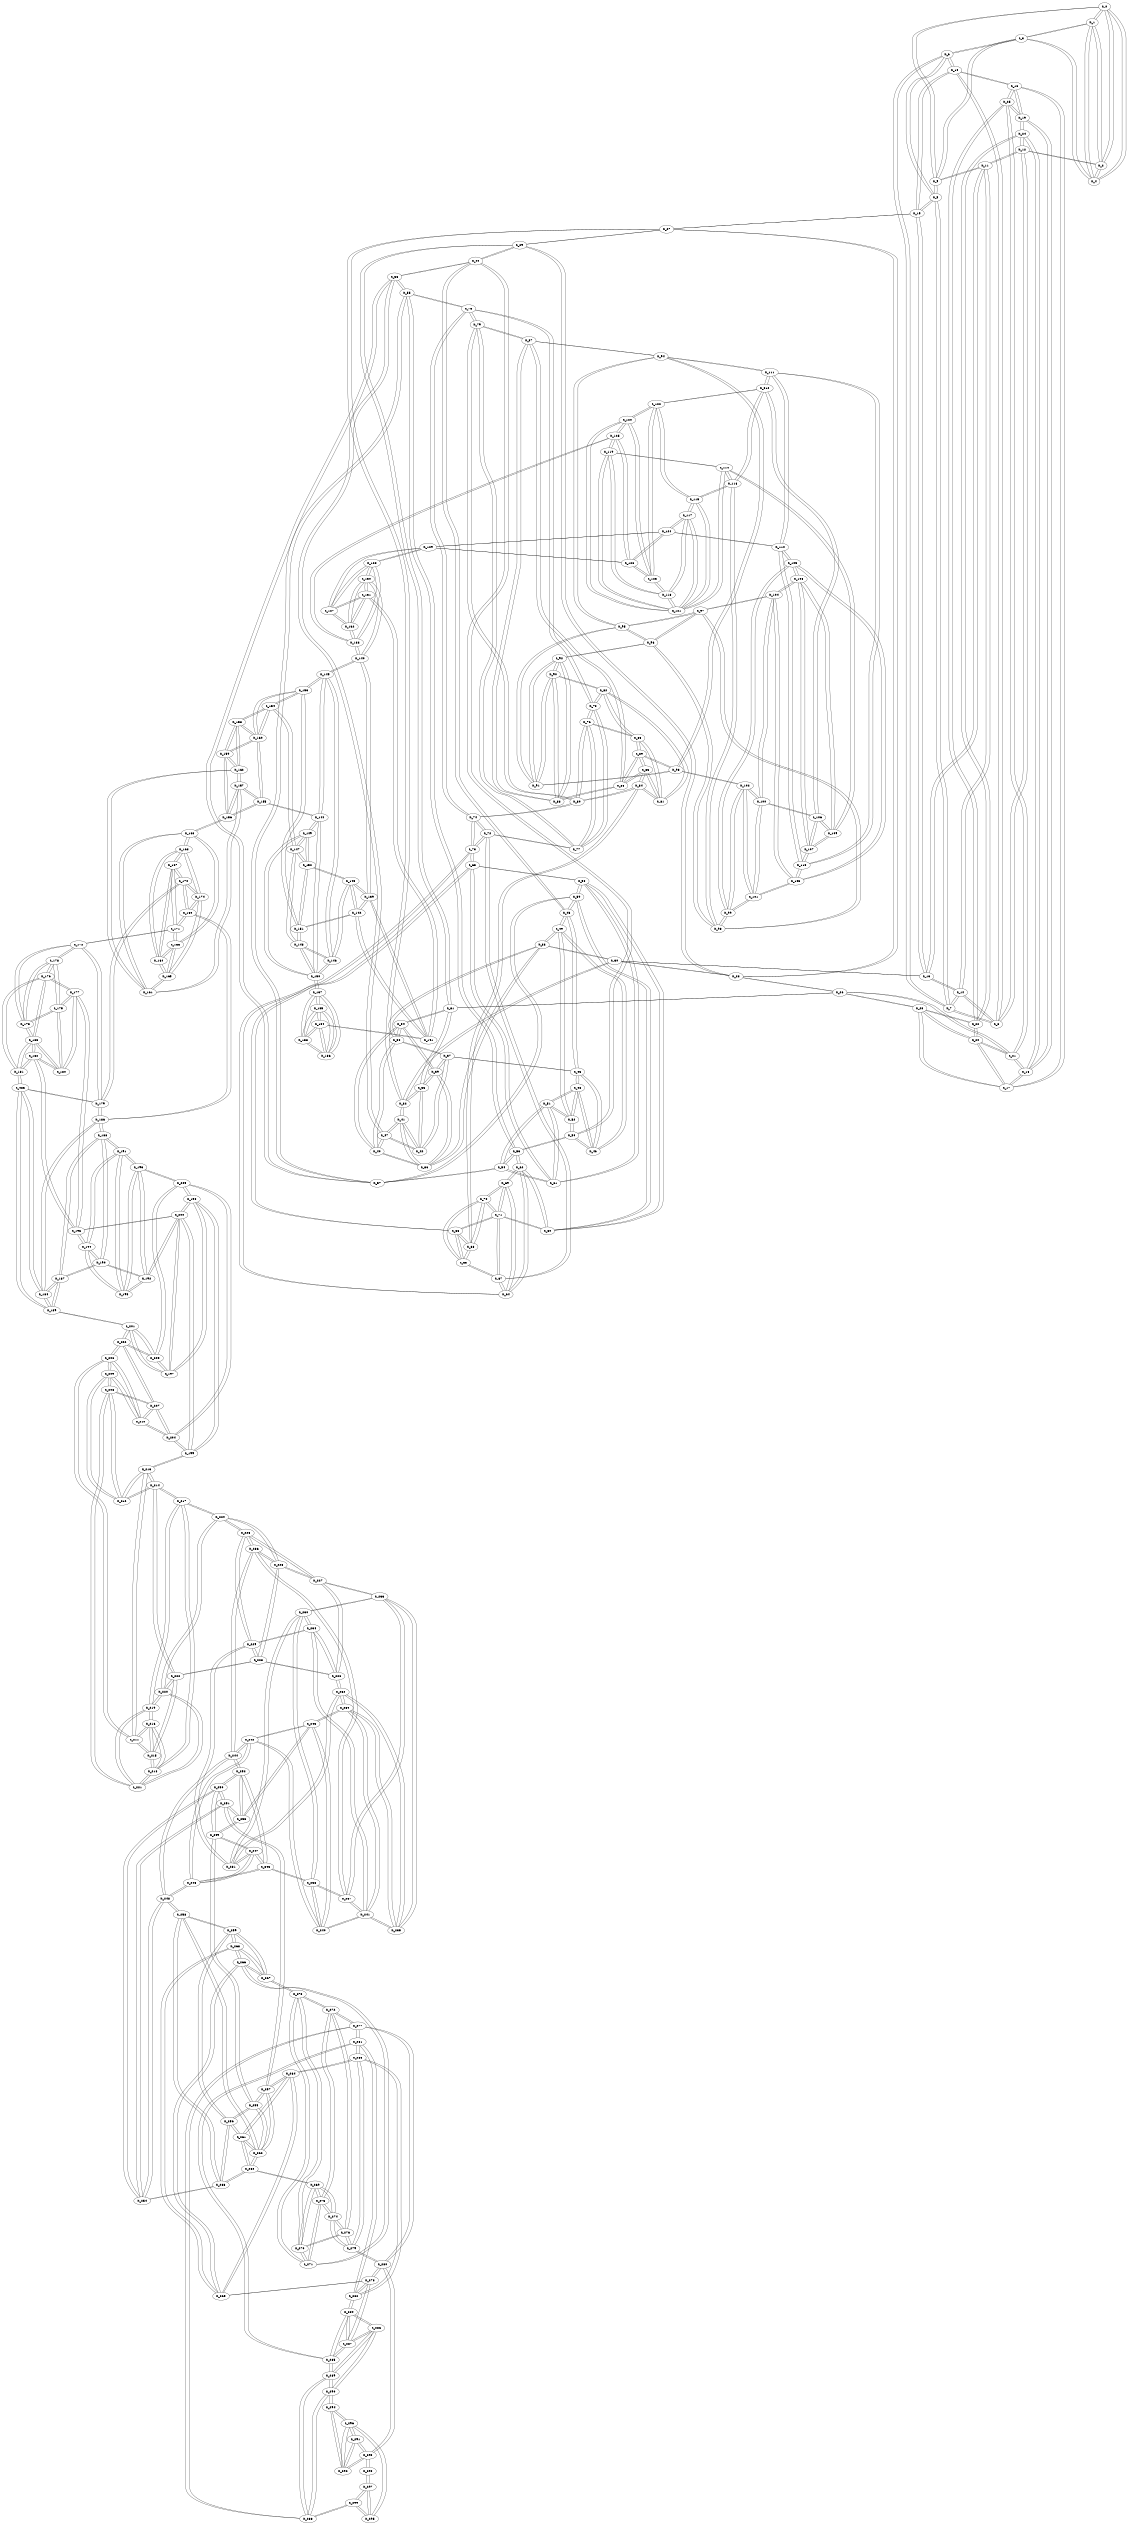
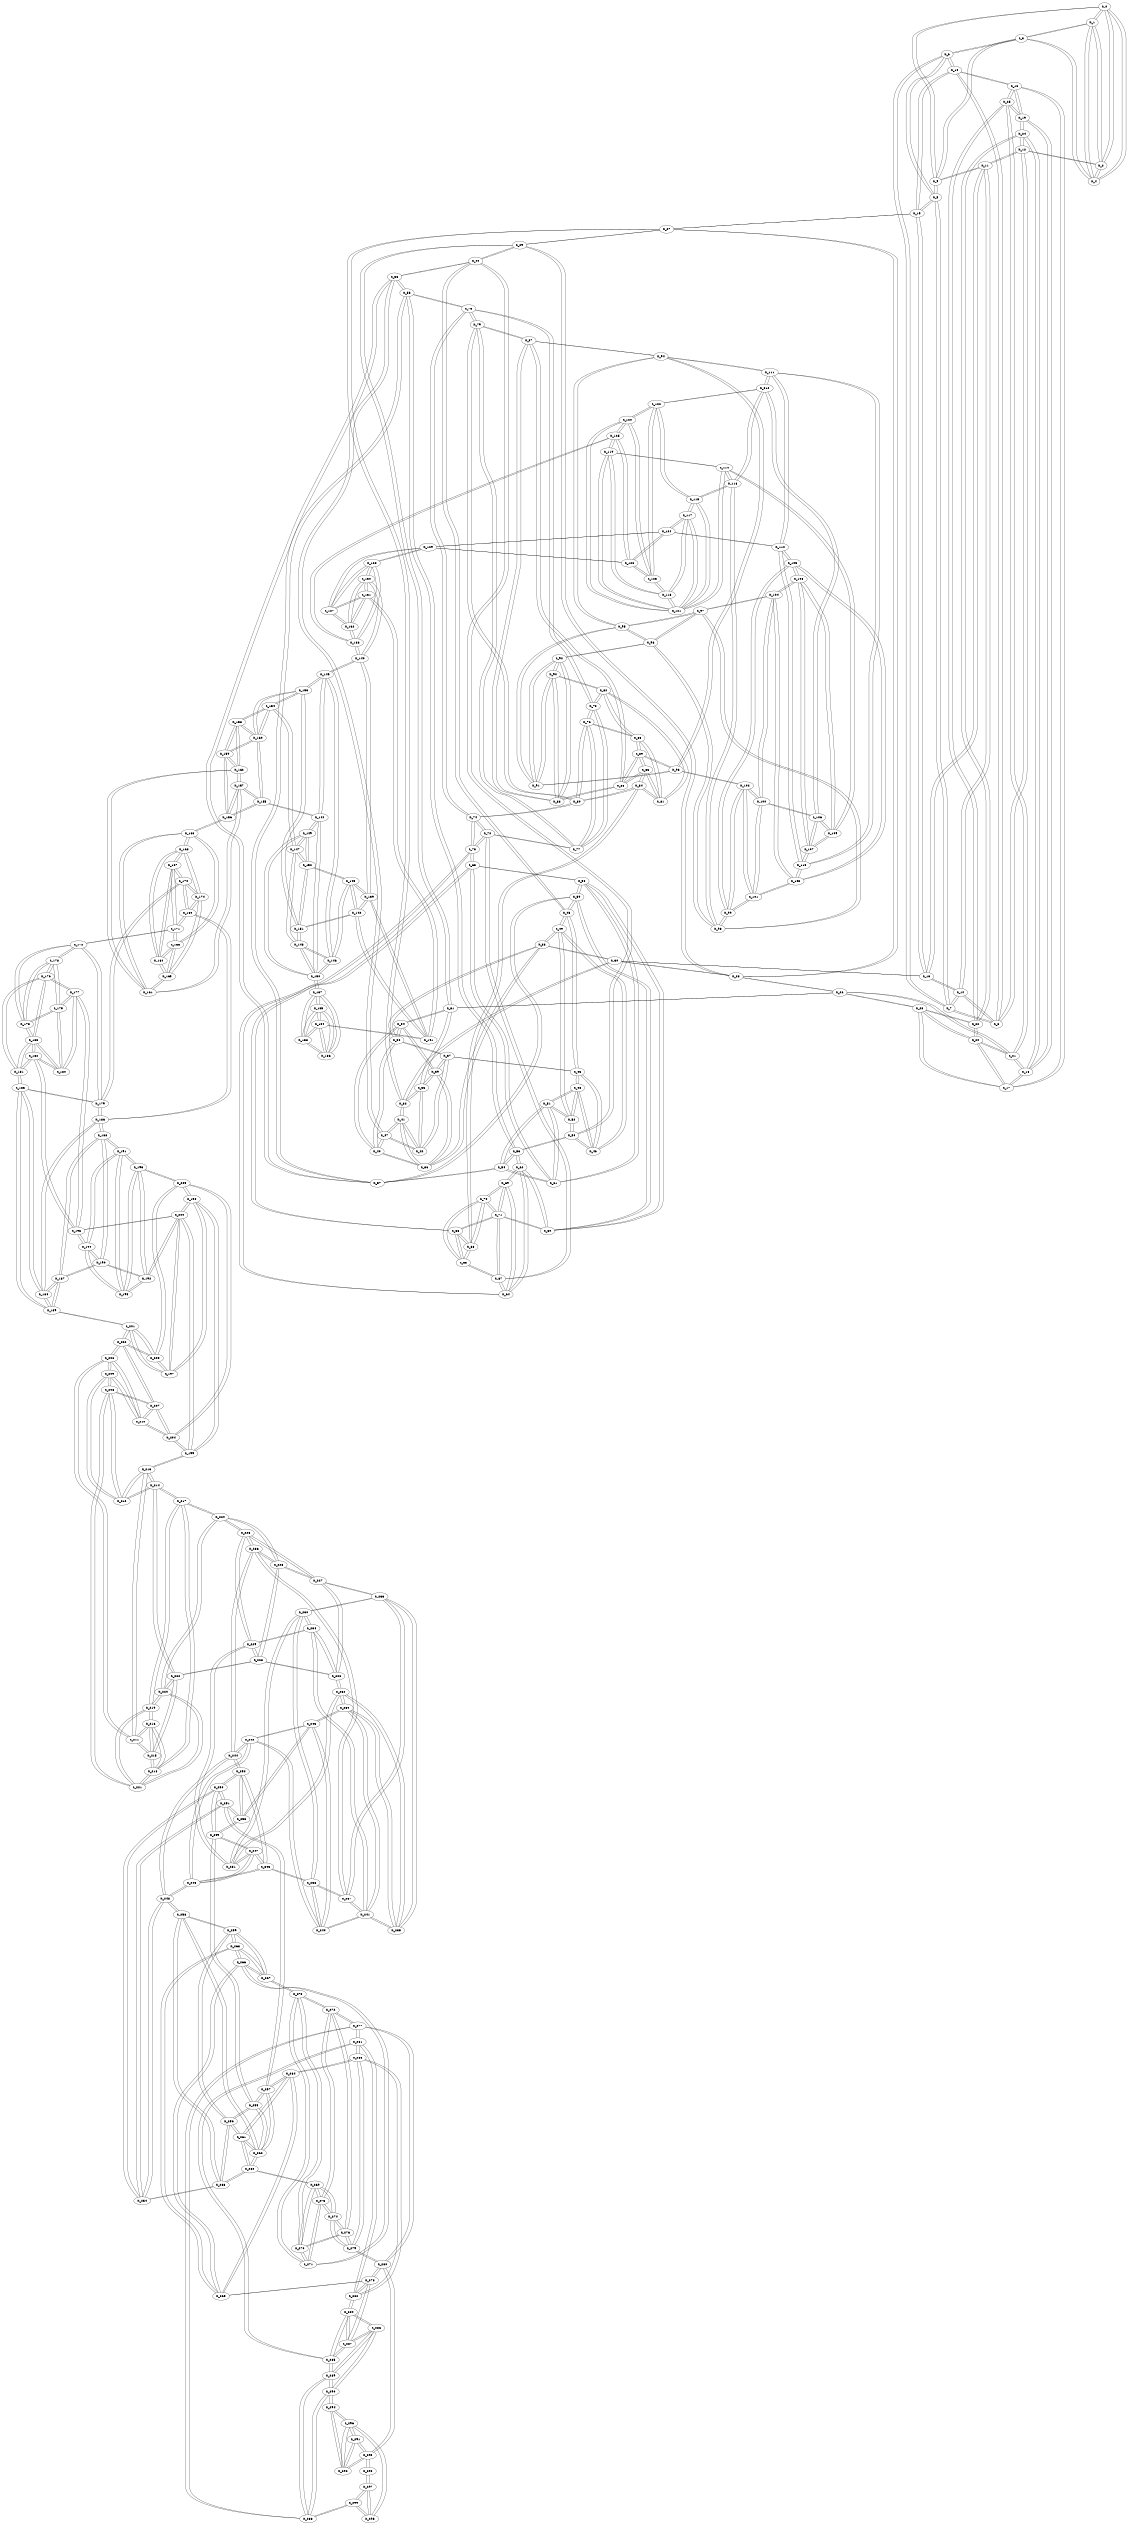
(20, 1088) -> (20, 1088)
